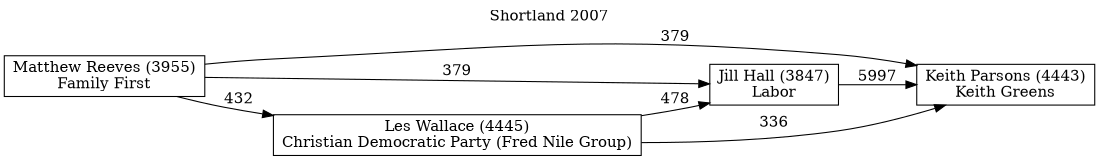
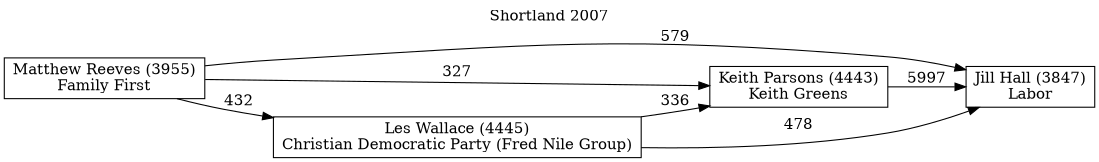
(676, 37) -> (457, 72)
(457, 71) -> (676, 37)
(872, 85) -> (921, 87)
